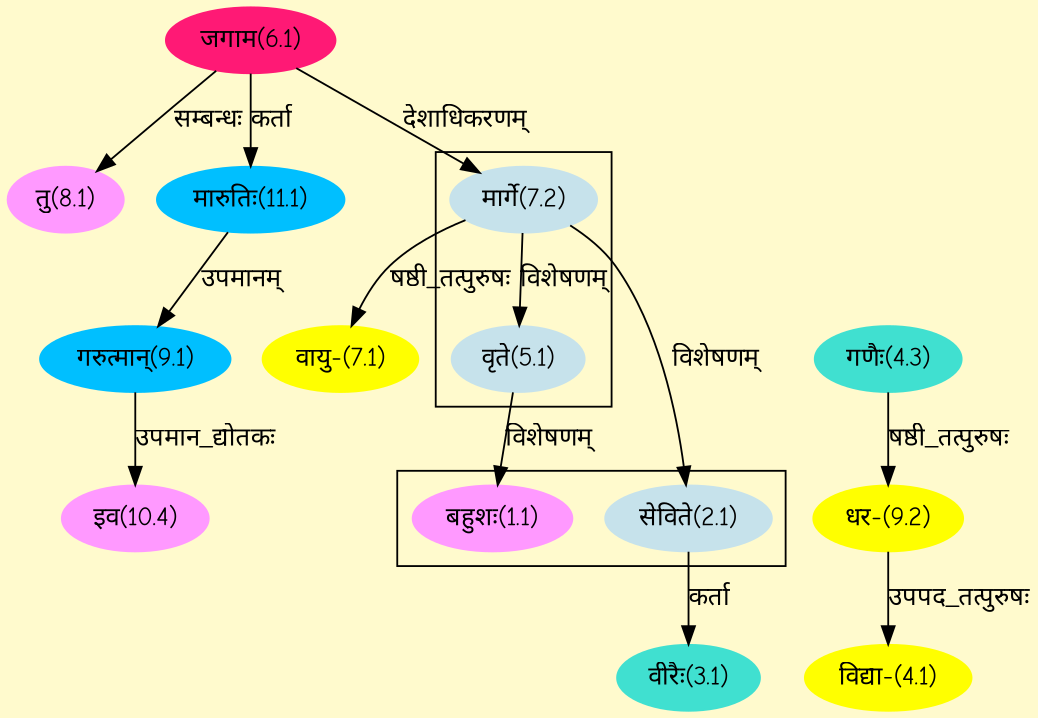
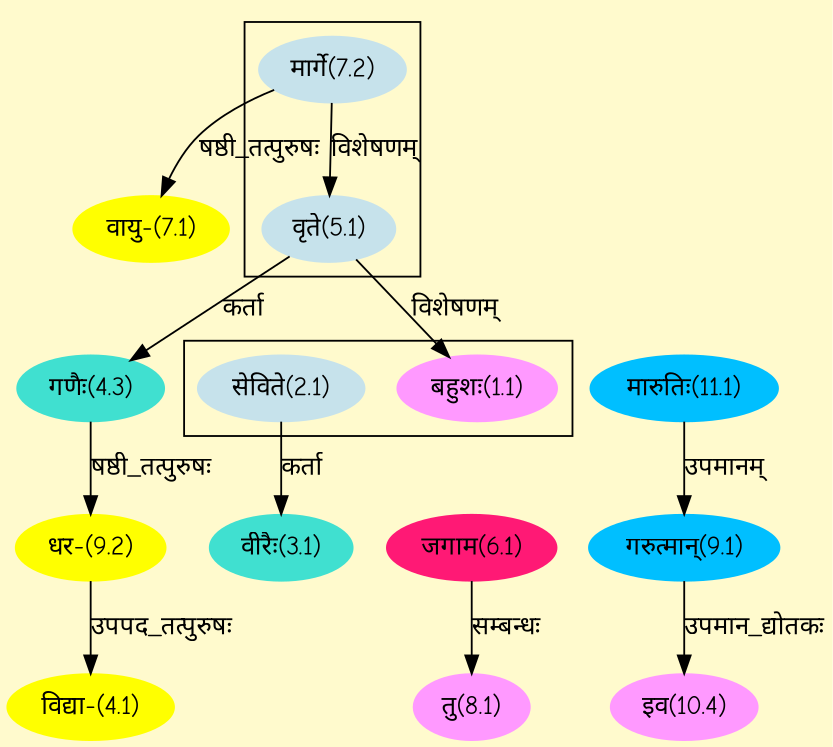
(251, 111) -> none
(380, 116) -> none
none -> (218, 303)
(651, 334) -> none
